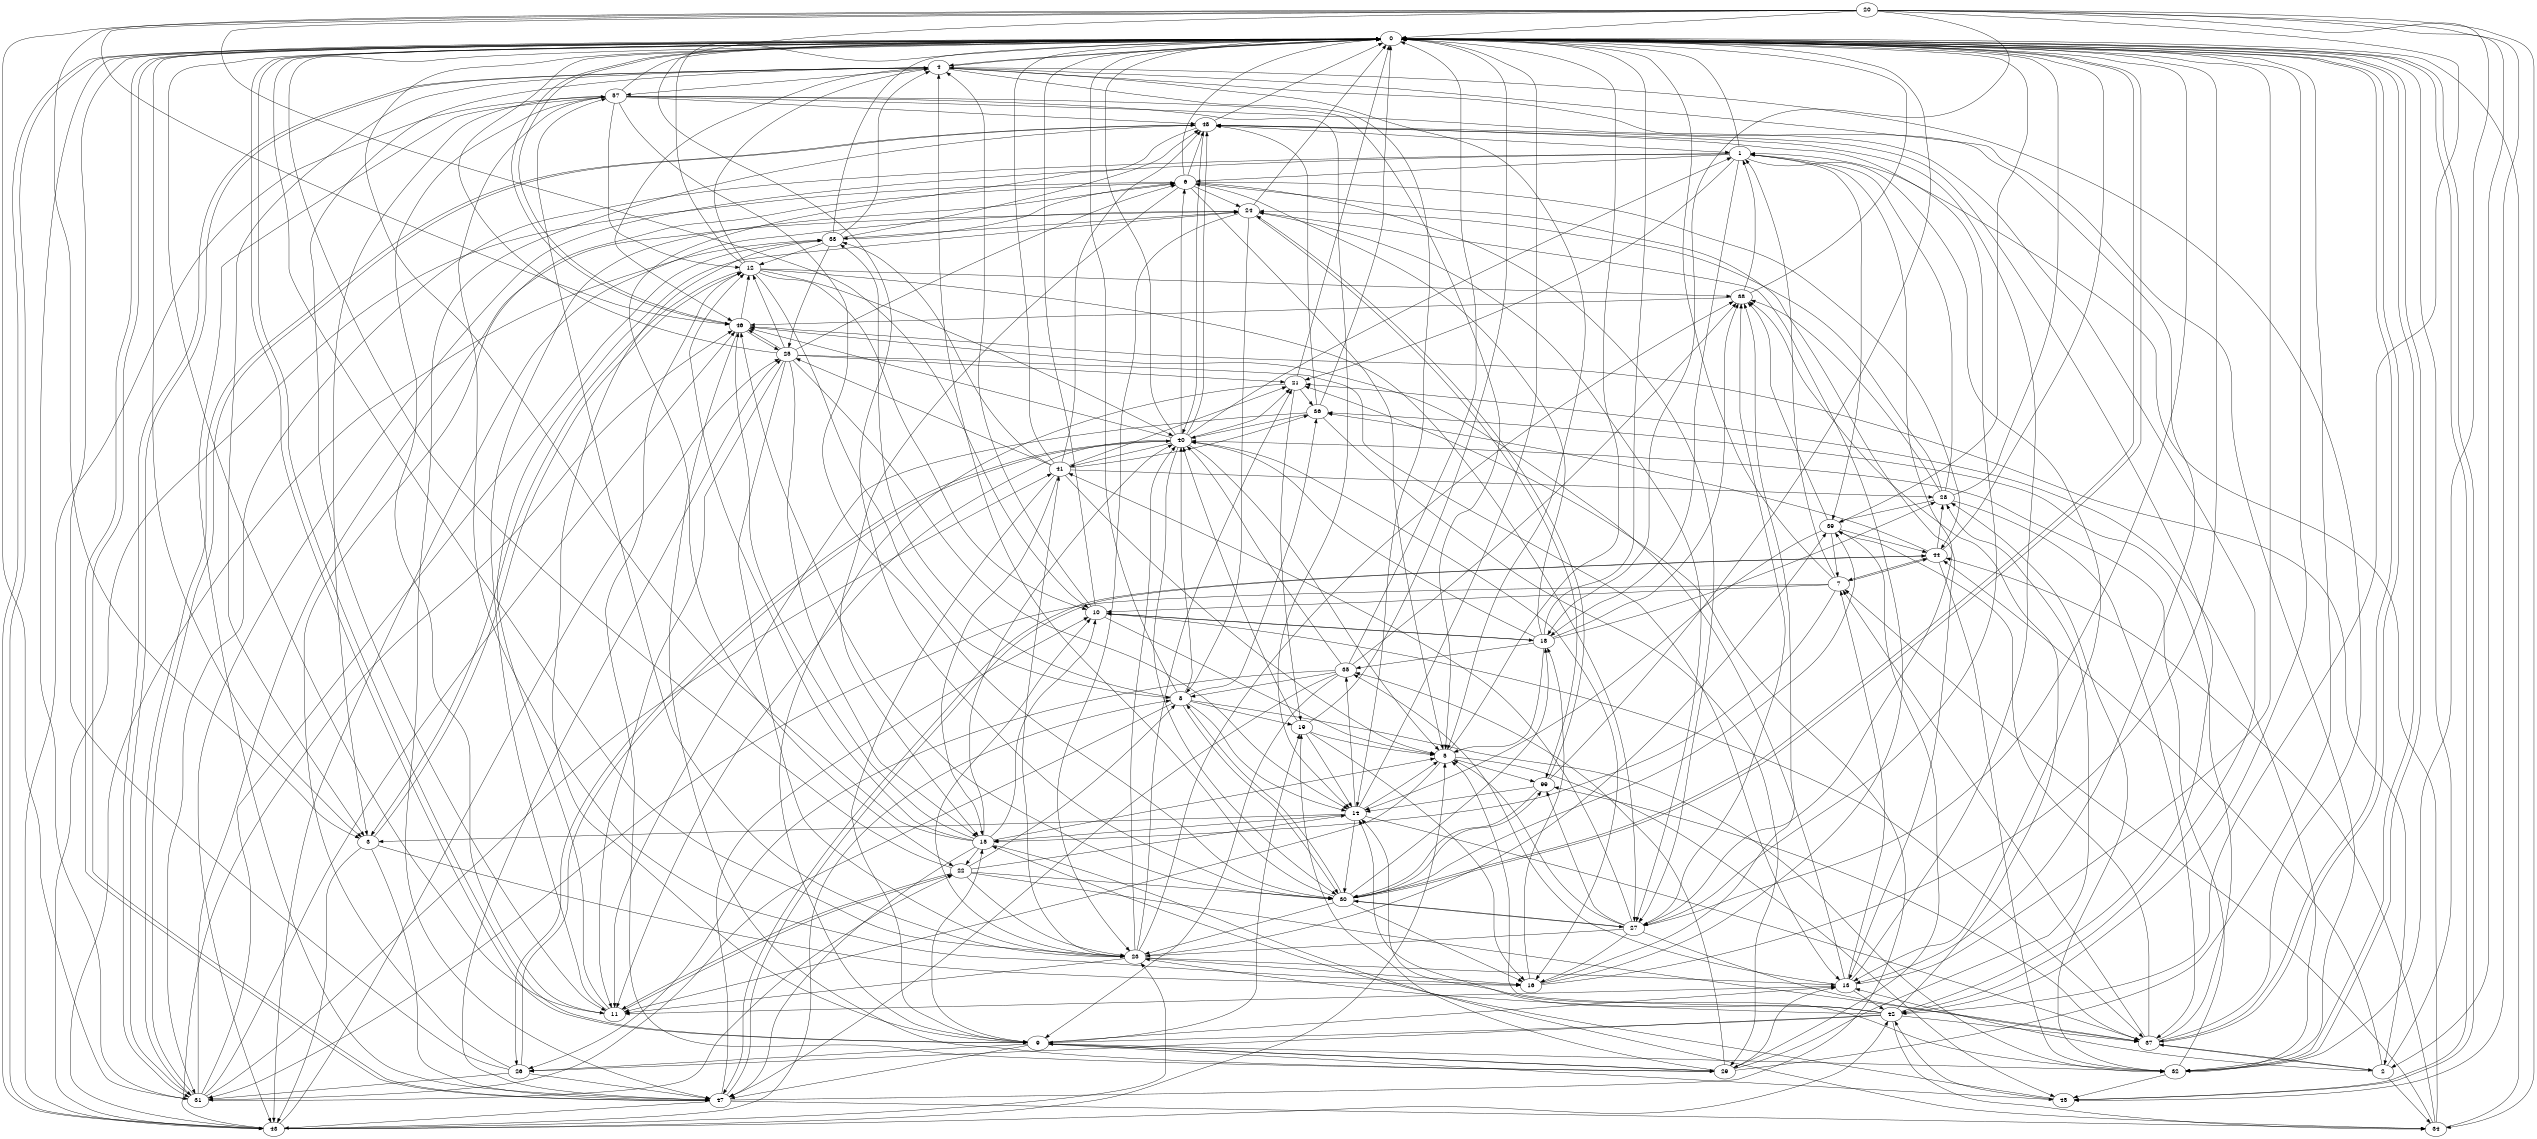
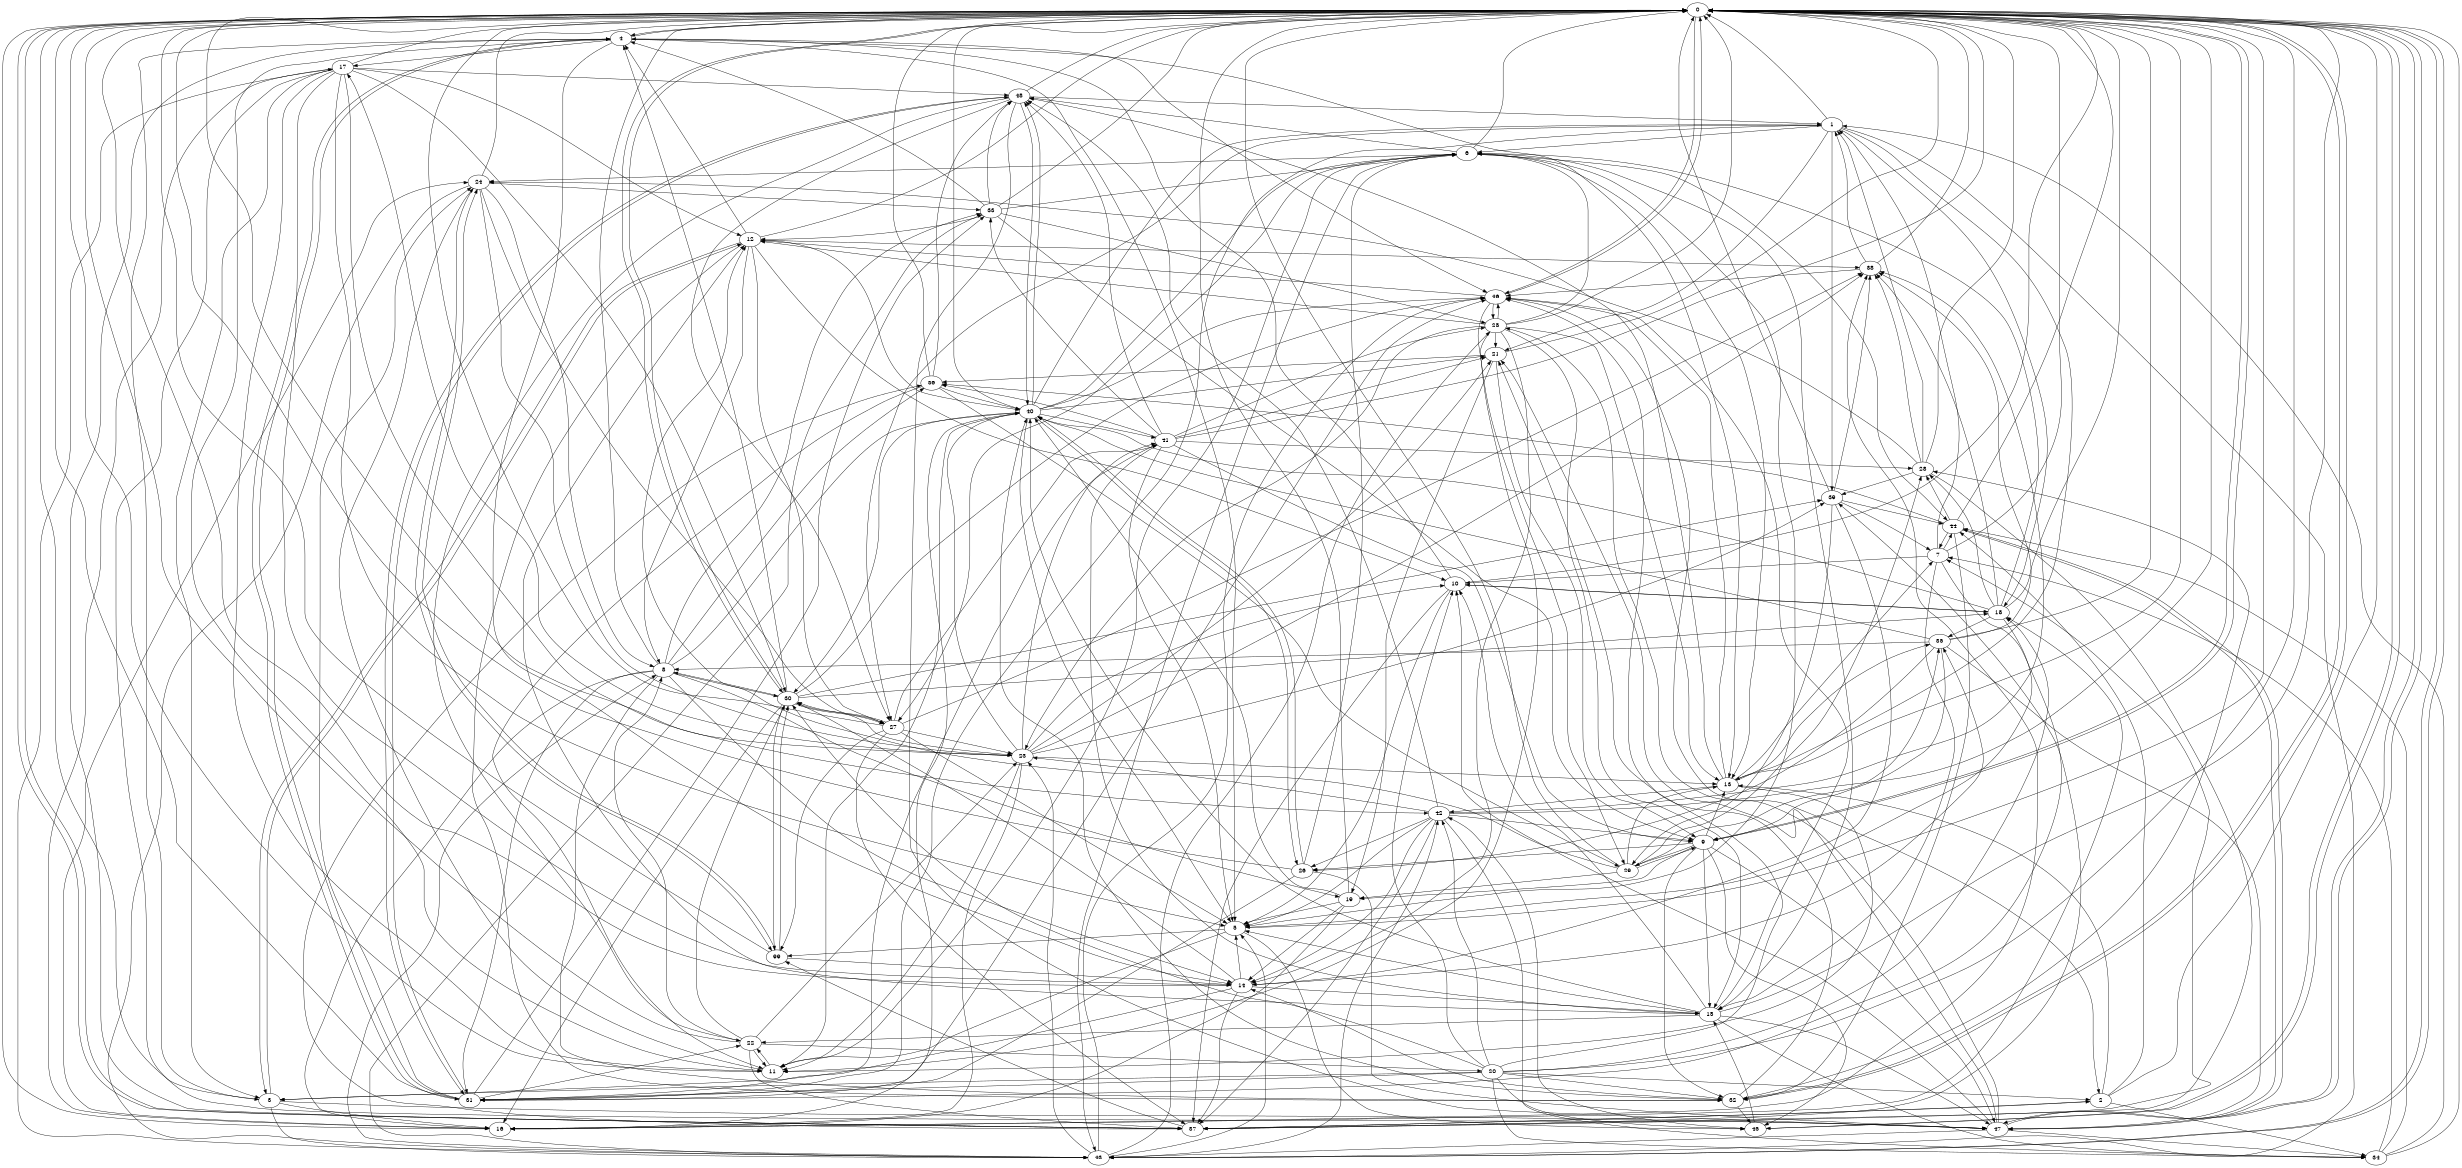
(154, 75) -> (40, 82)
(616, 96) -> (343, 67)
(2037, 179) -> (625, 1079)
(1156, 843) -> (1119, 1057)
(1588, 961) -> (373, 913)
